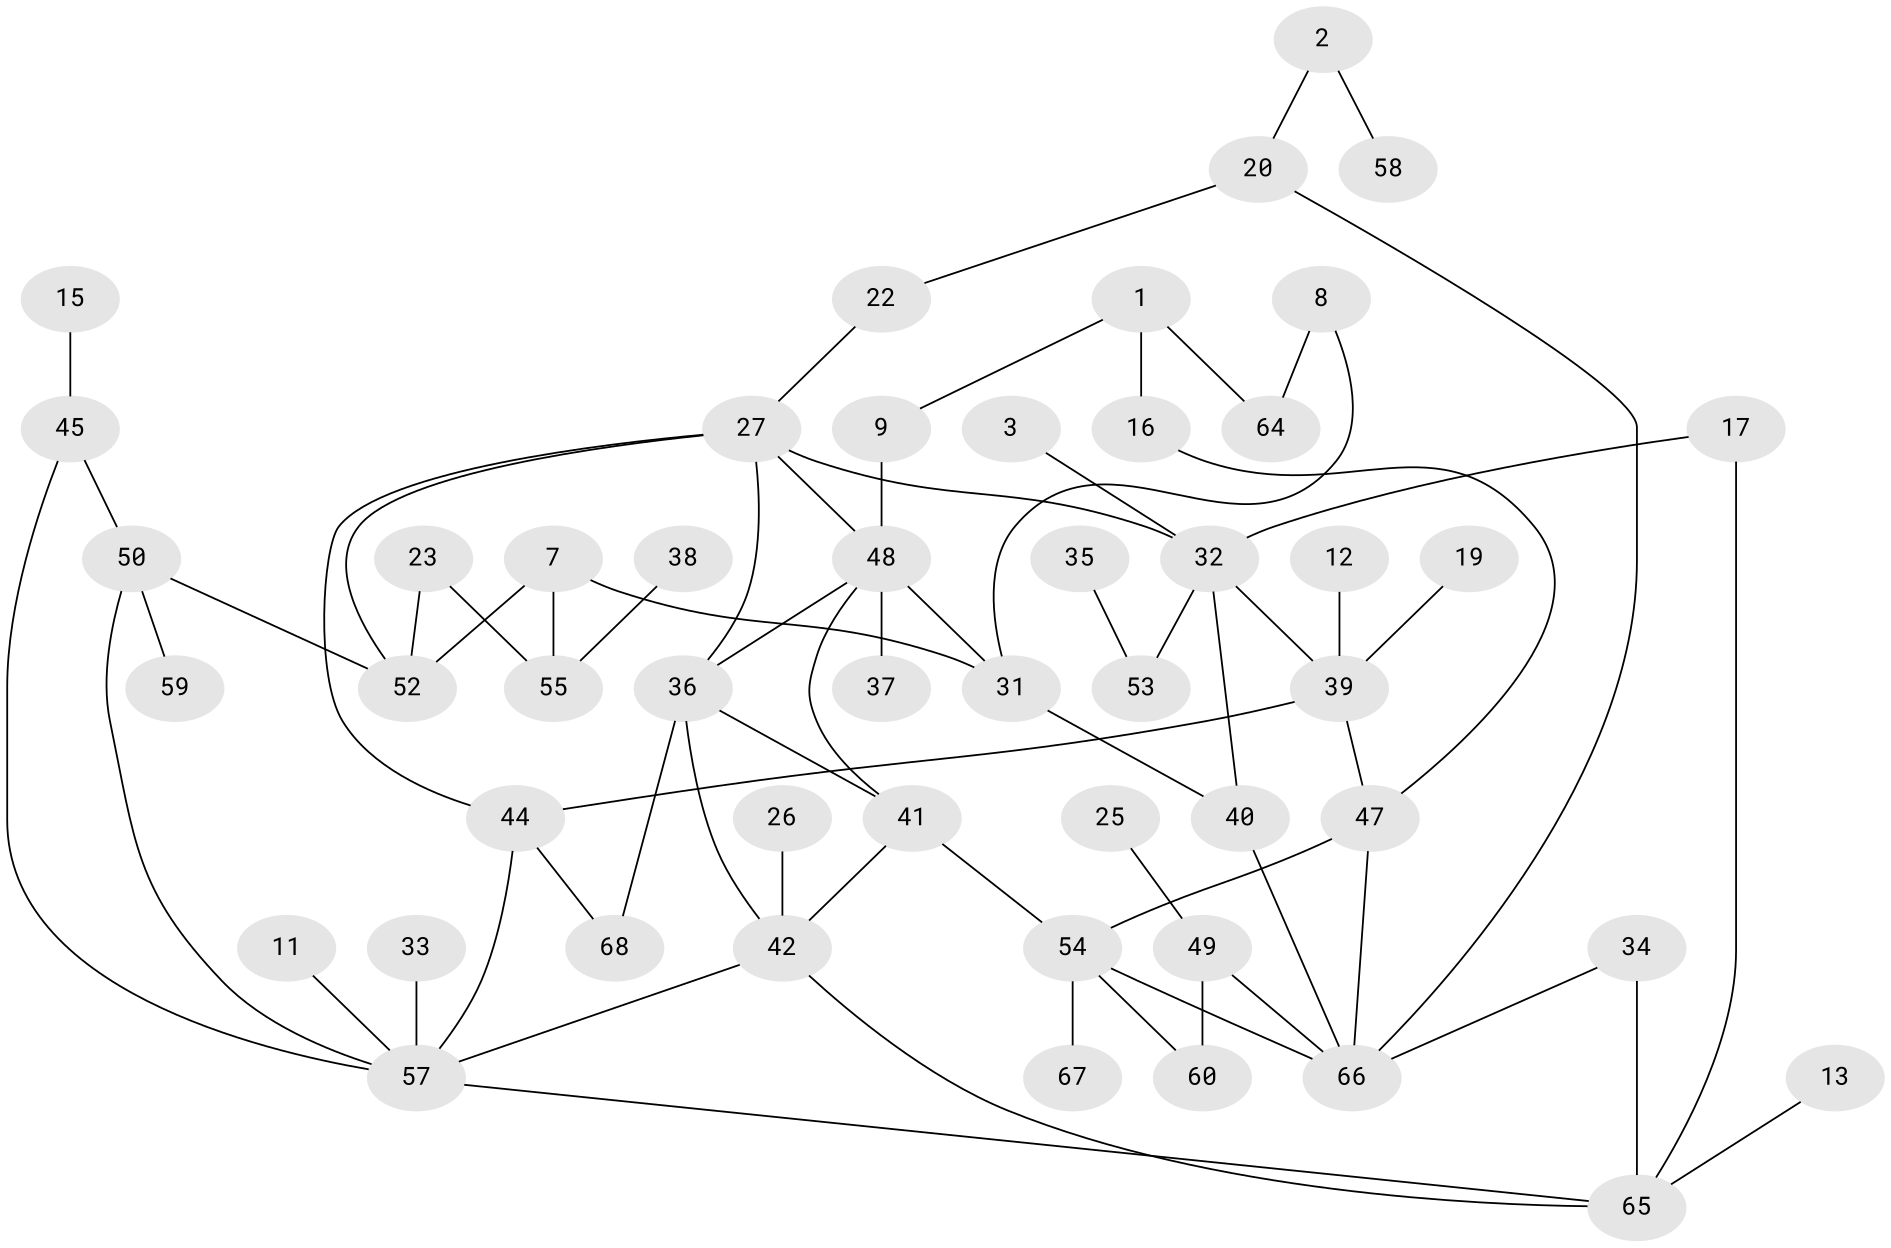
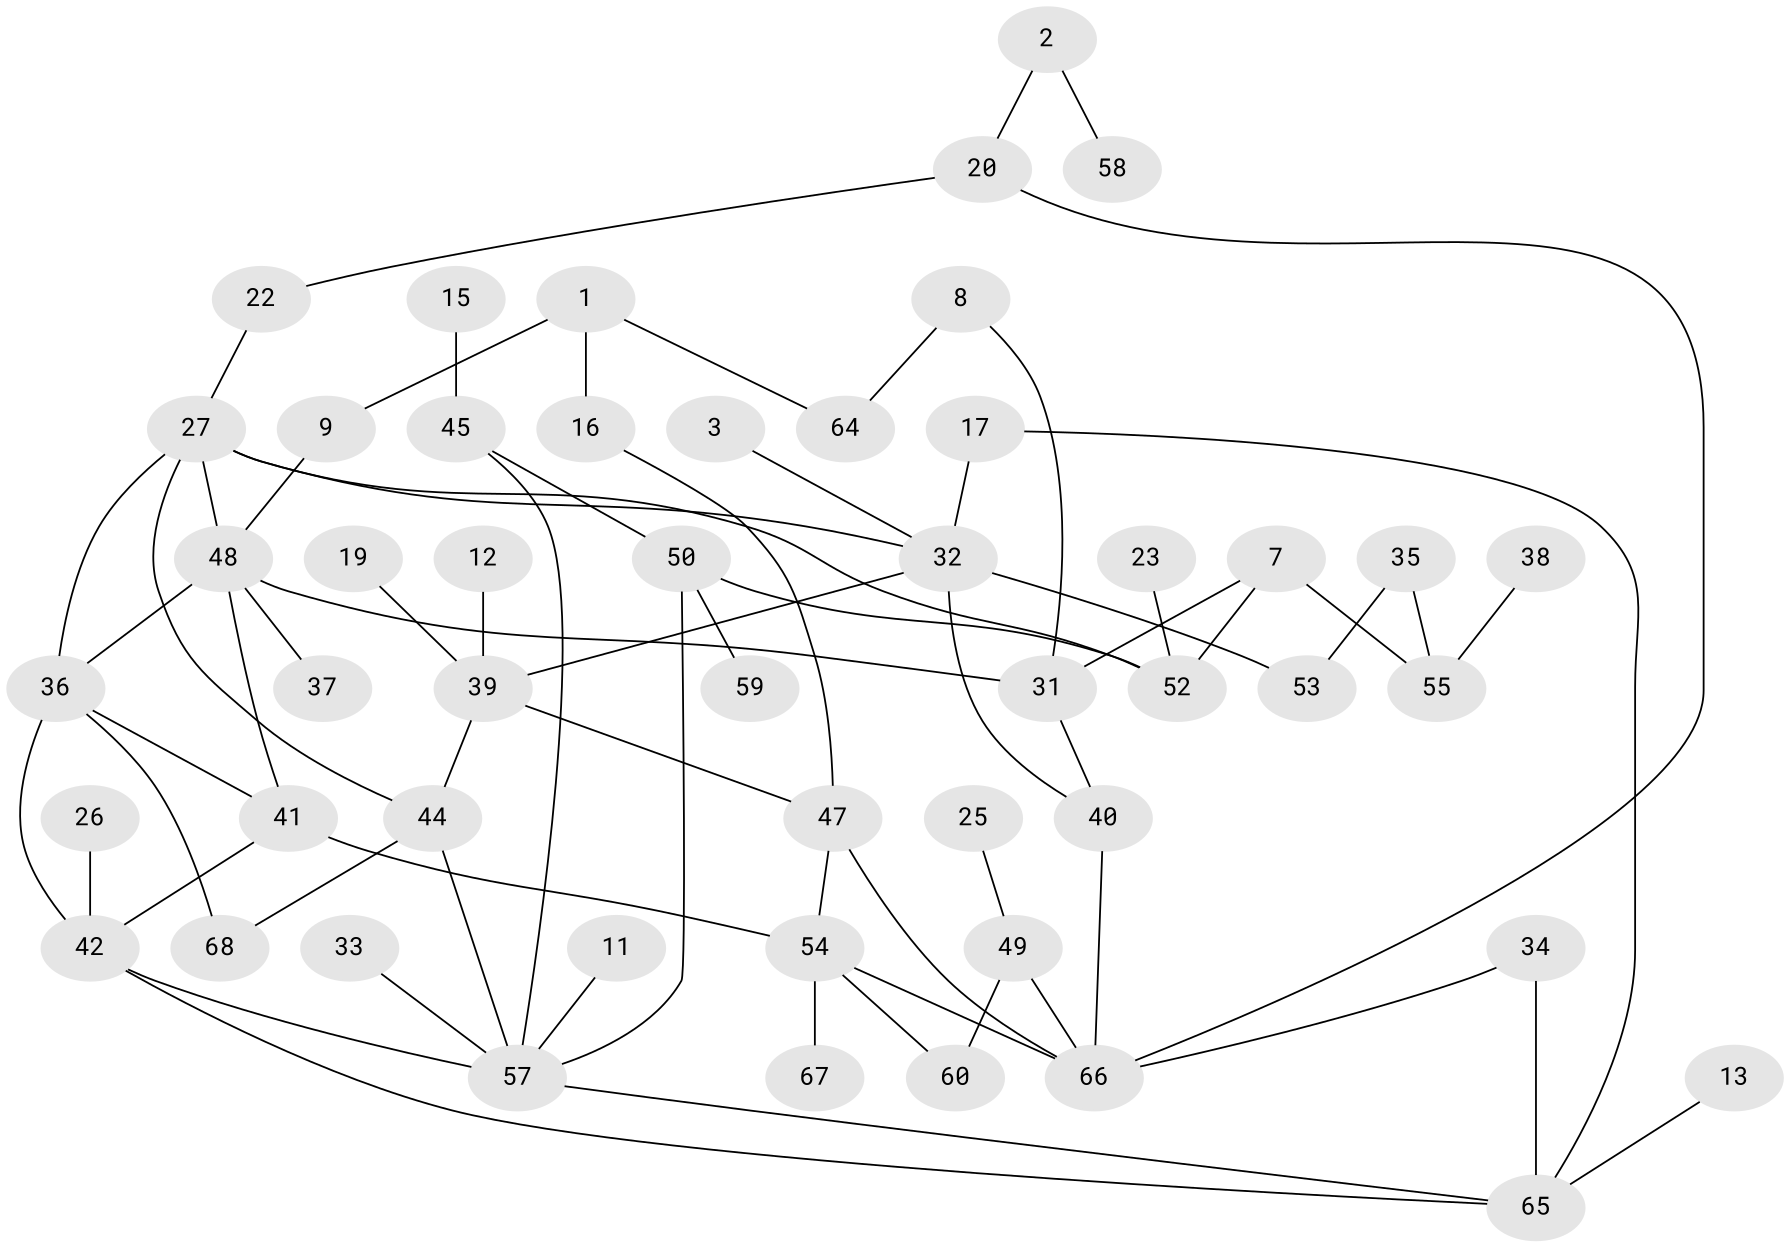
(494, 629) -> (1421, 623)
